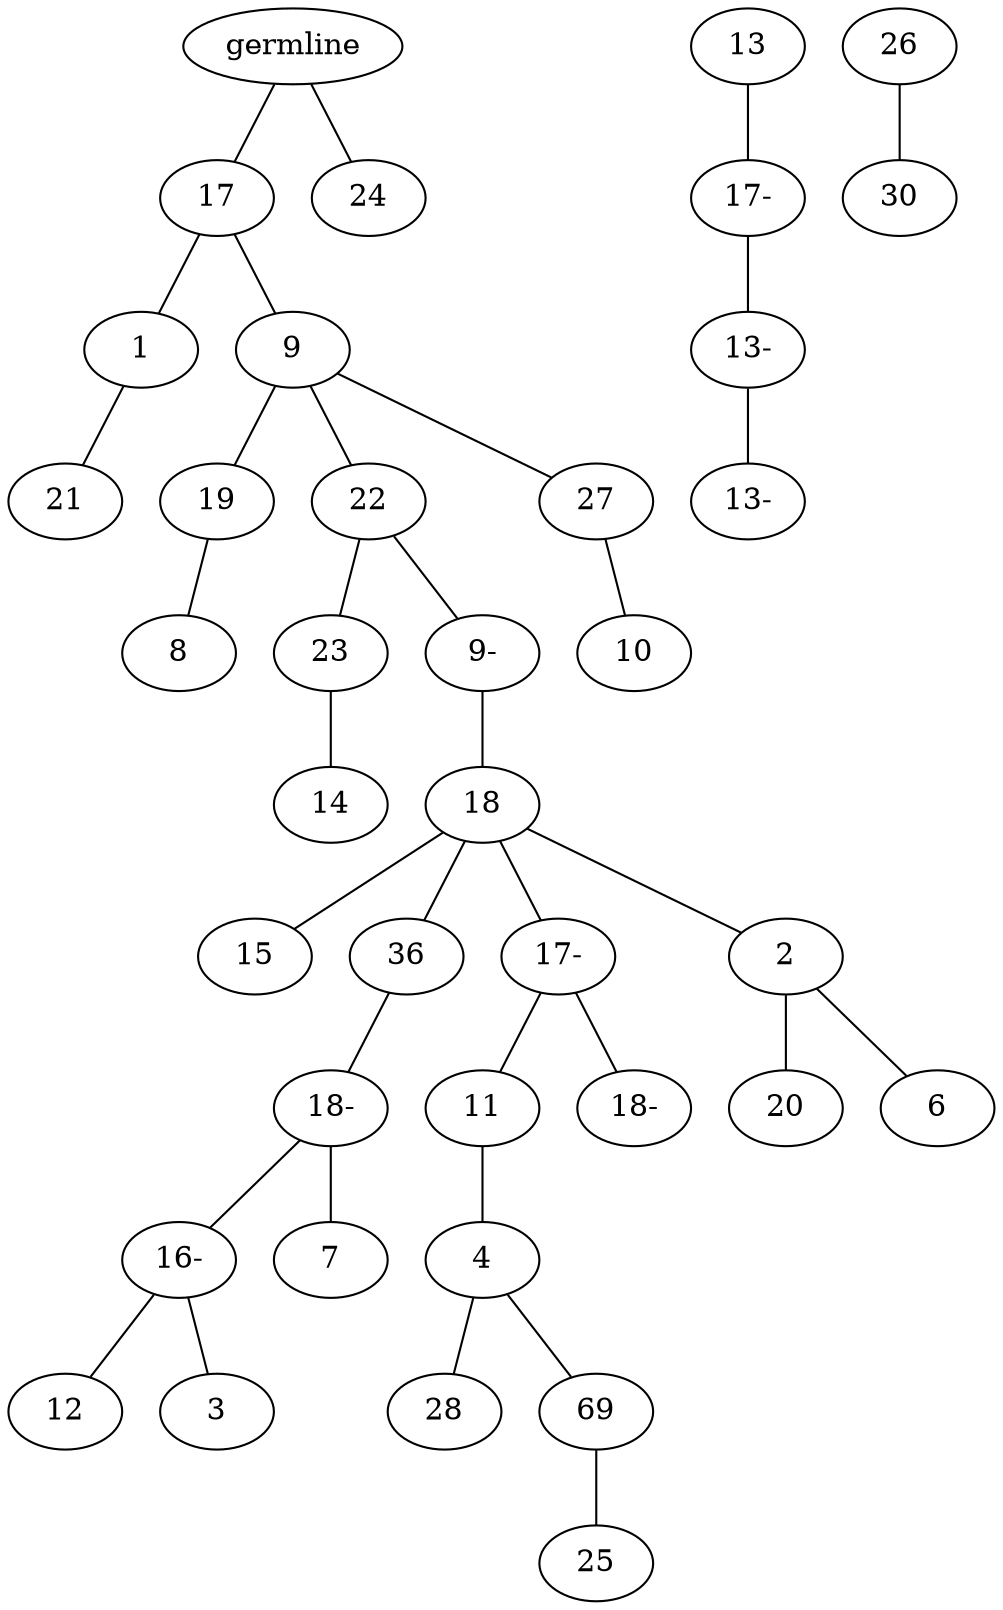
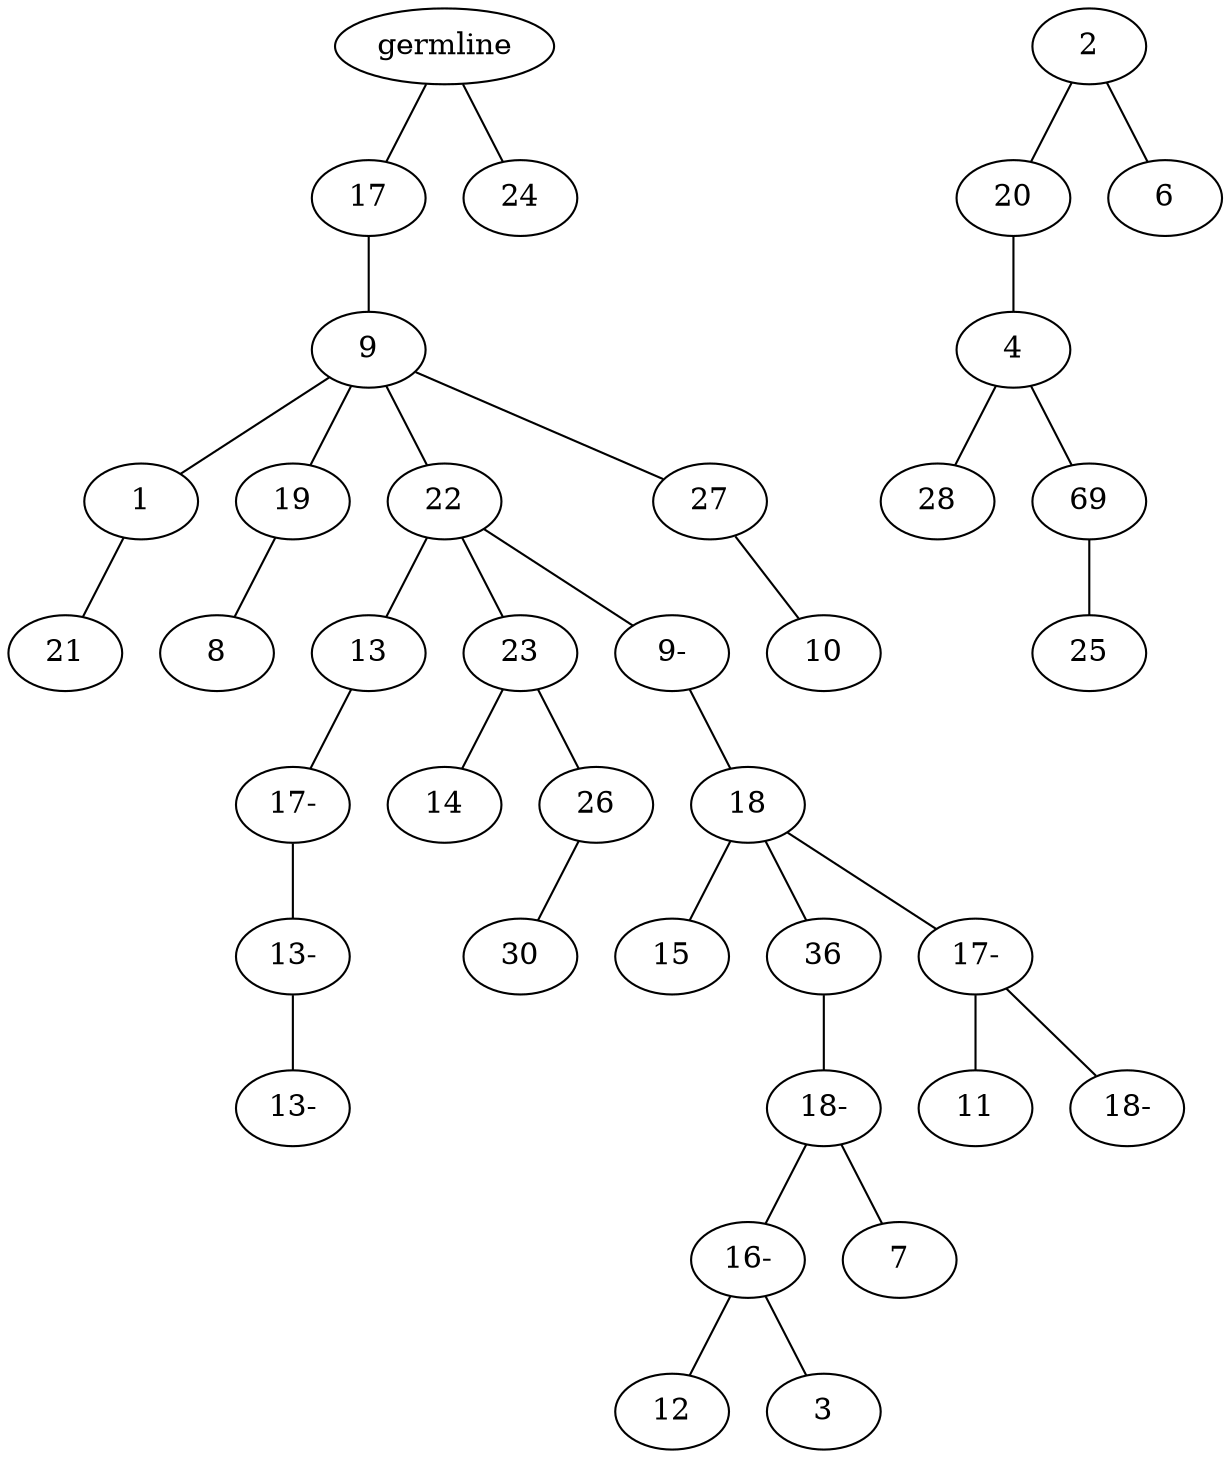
(179, 274) -> (255, 426)
none -> (407, 577)
none -> (558, 729)
(634, 881) -> none
(482, 1184) -> (1013, 274)
